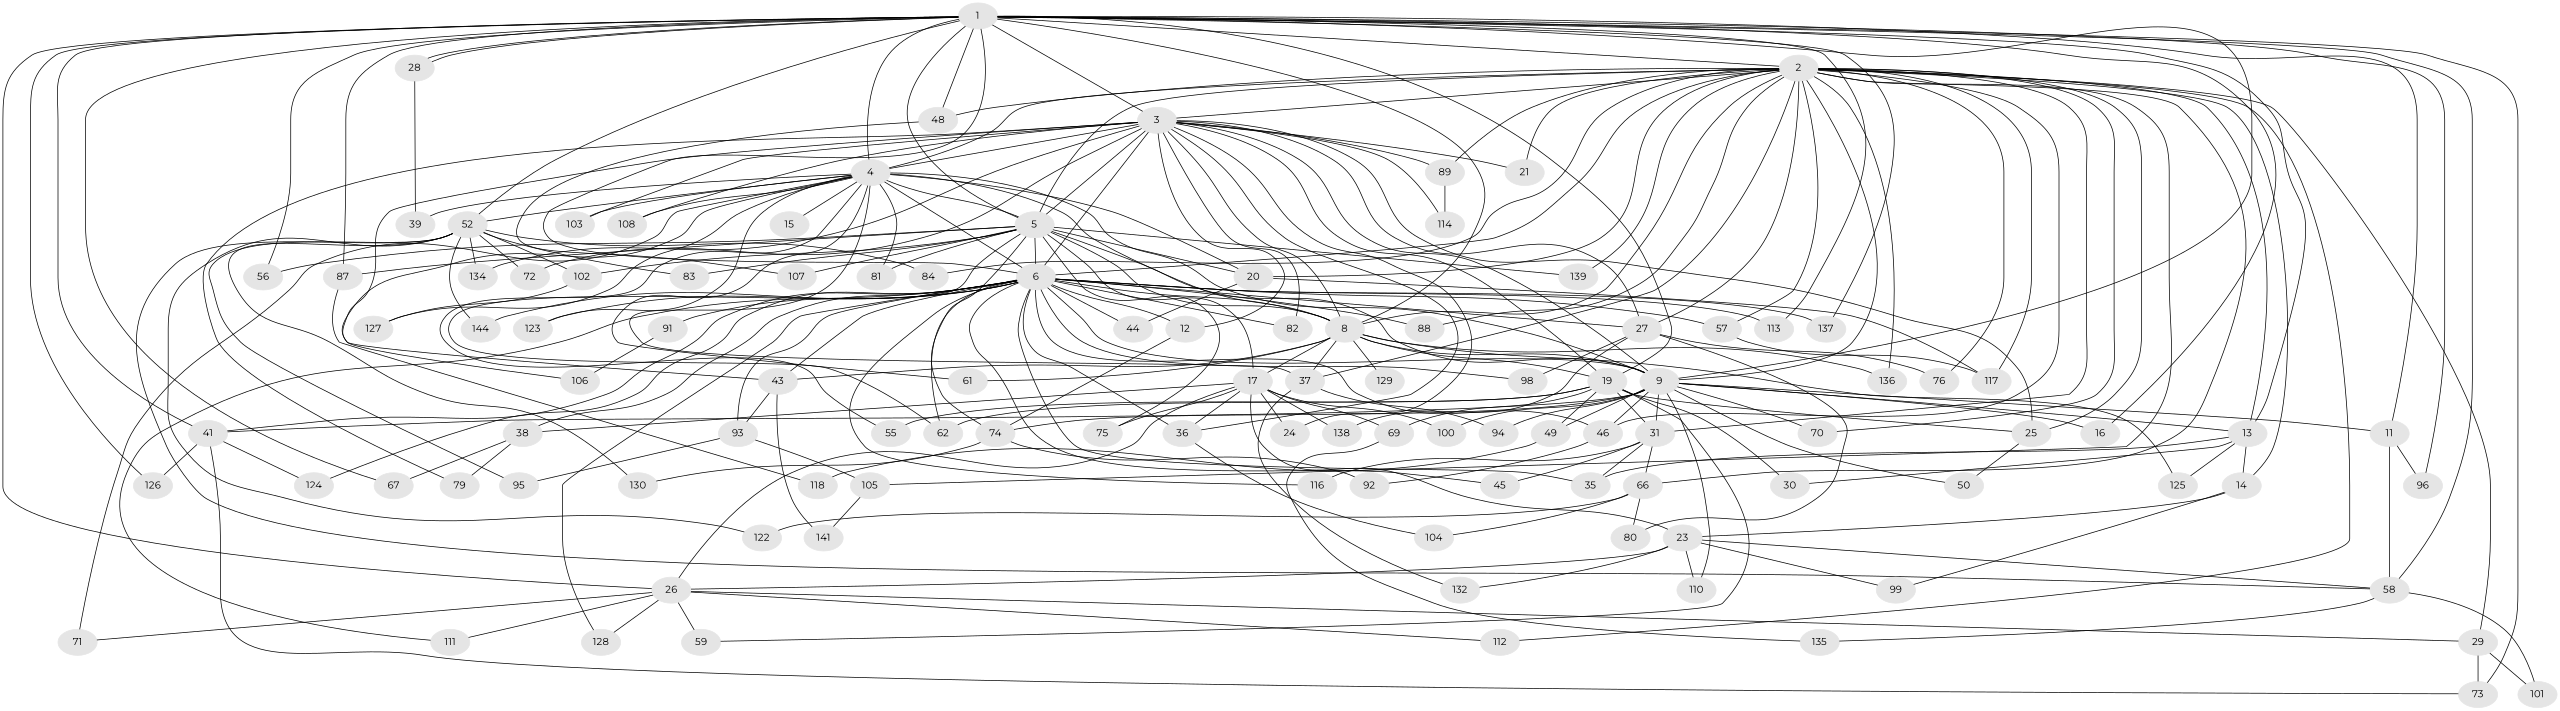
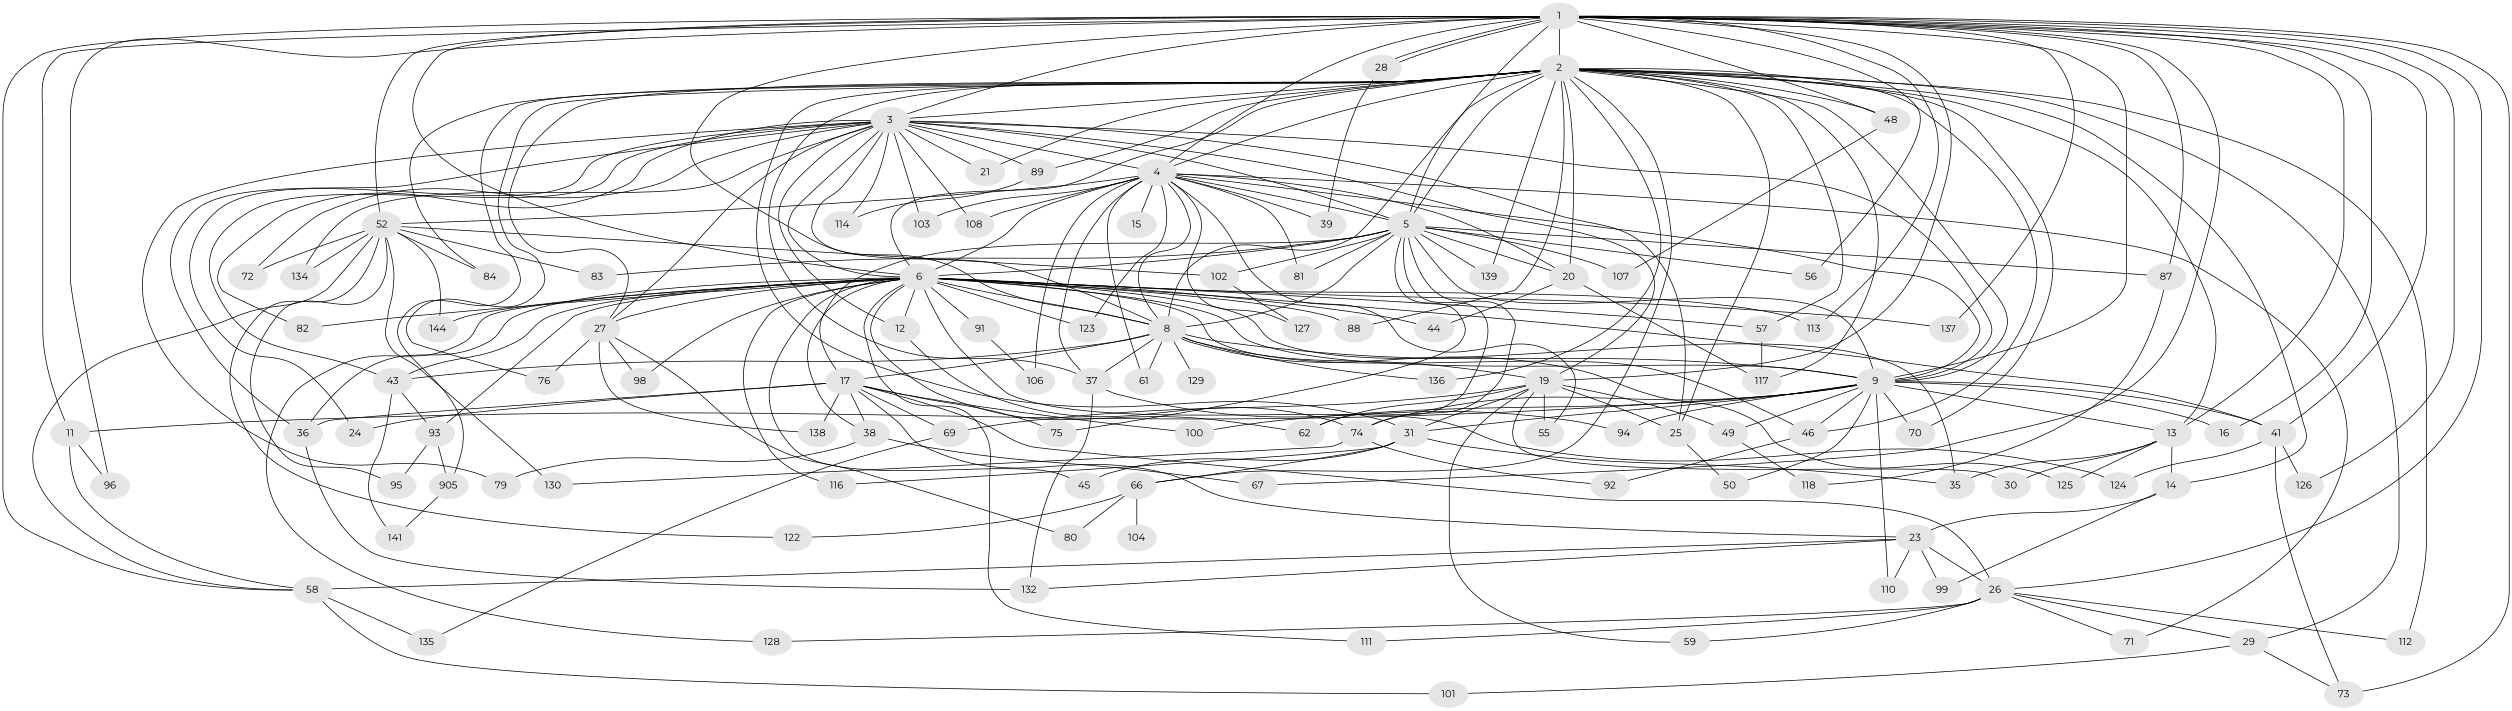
(870, 486) -> (449, 486)
(1305, 504) -> (664, 583)
